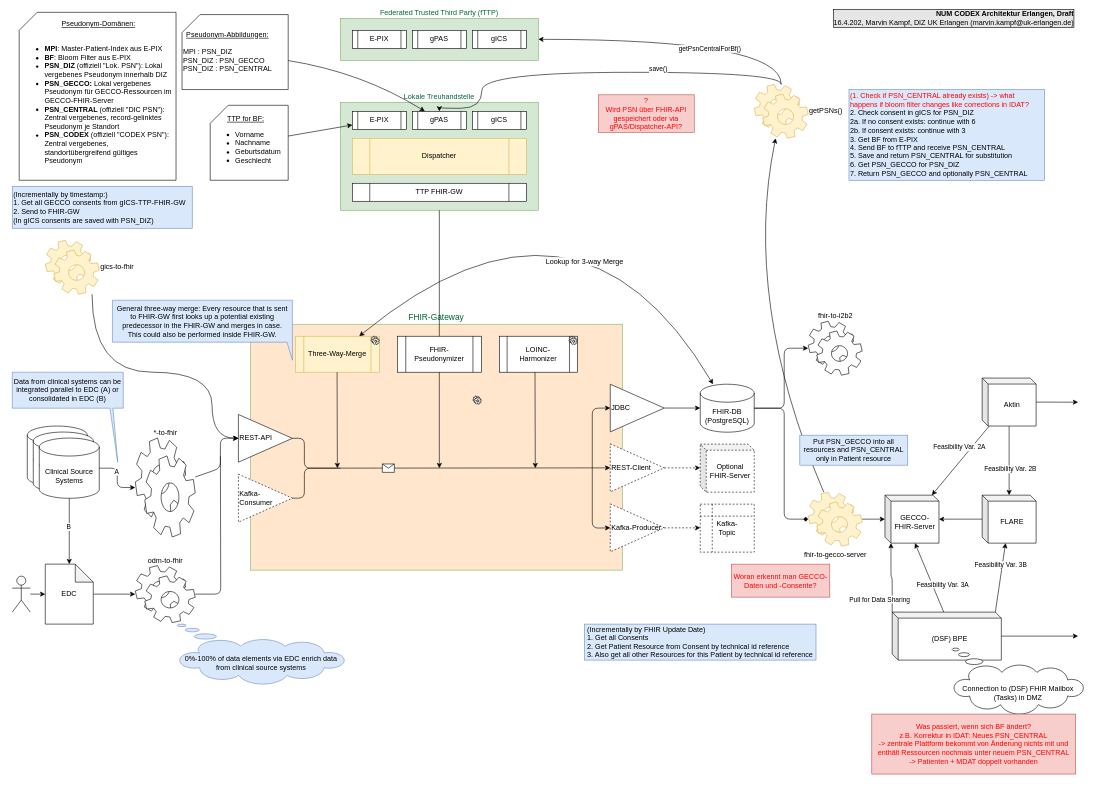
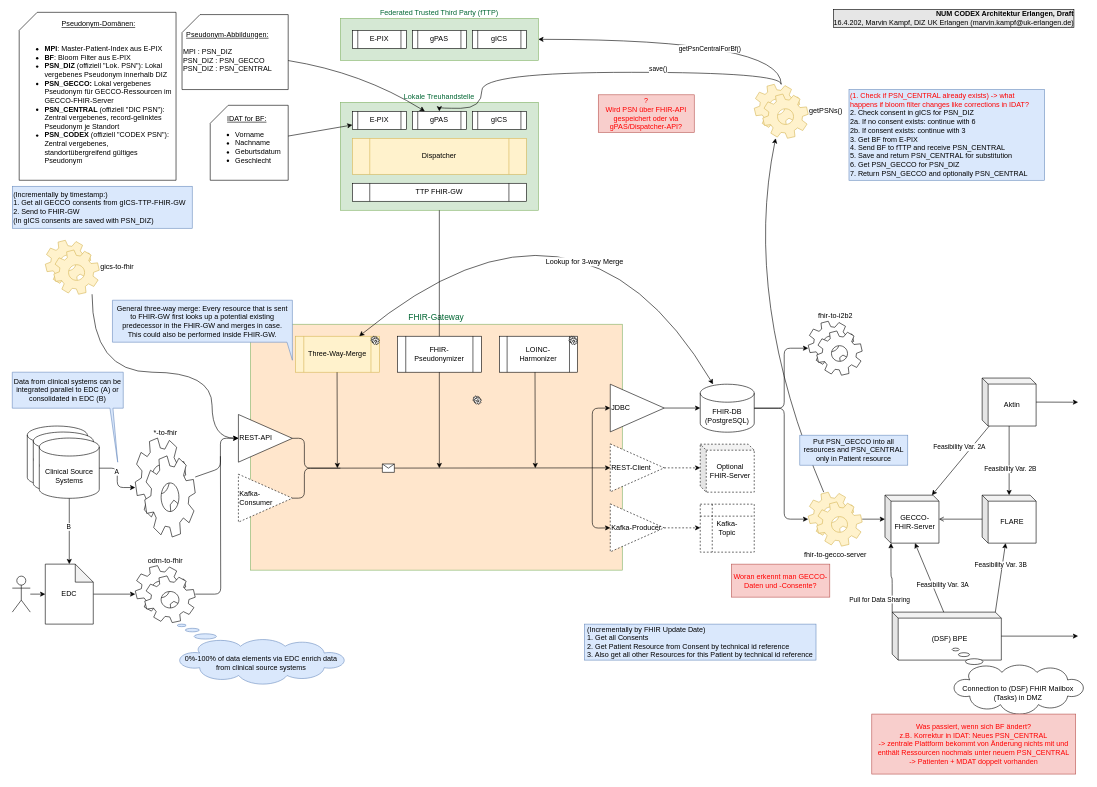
(236, 143) -> (236, 143)
(802, 519) -> (803, 519)
(944, 519) -> (943, 519)
